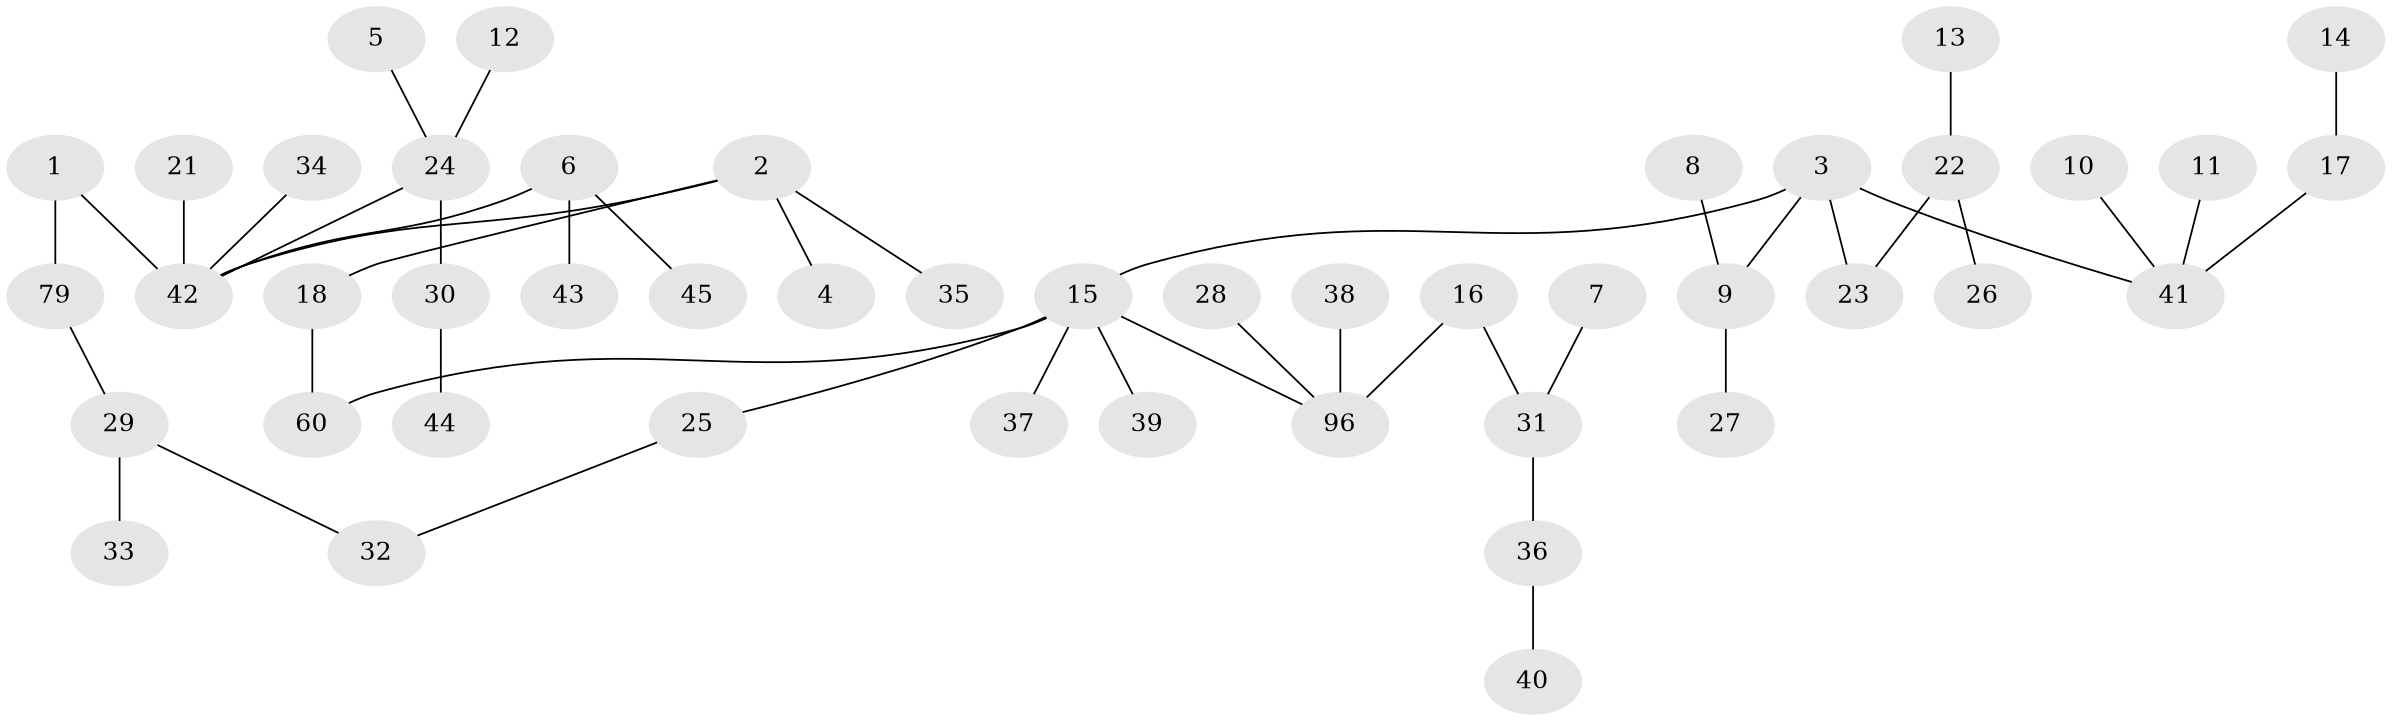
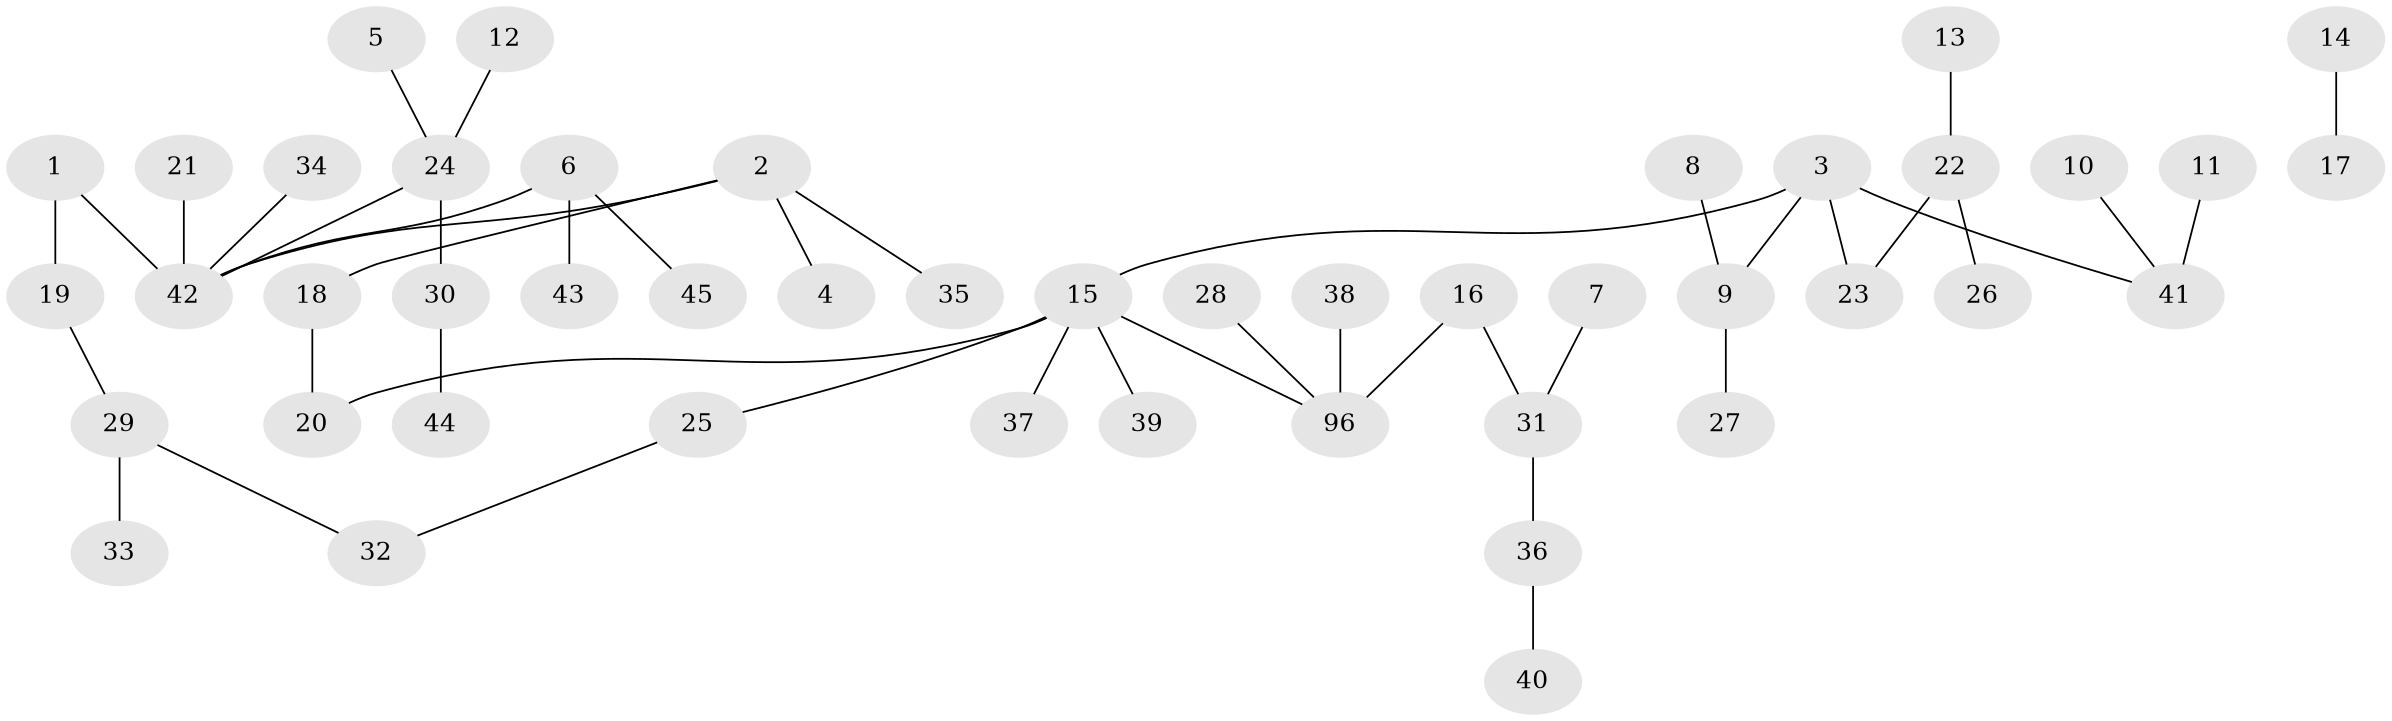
(2256, 232) -> none
(55, 296) -> (55, 296)
(312, 425) -> (312, 425)
